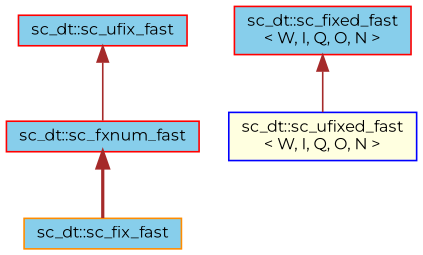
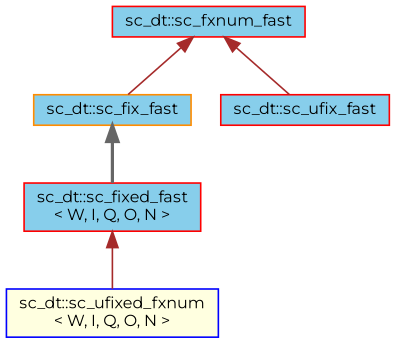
(103, 92) -> (263, 71)
(323, 136) -> (112, 313)
none -> (112, 162)
(103, 193) -> (155, 71)
